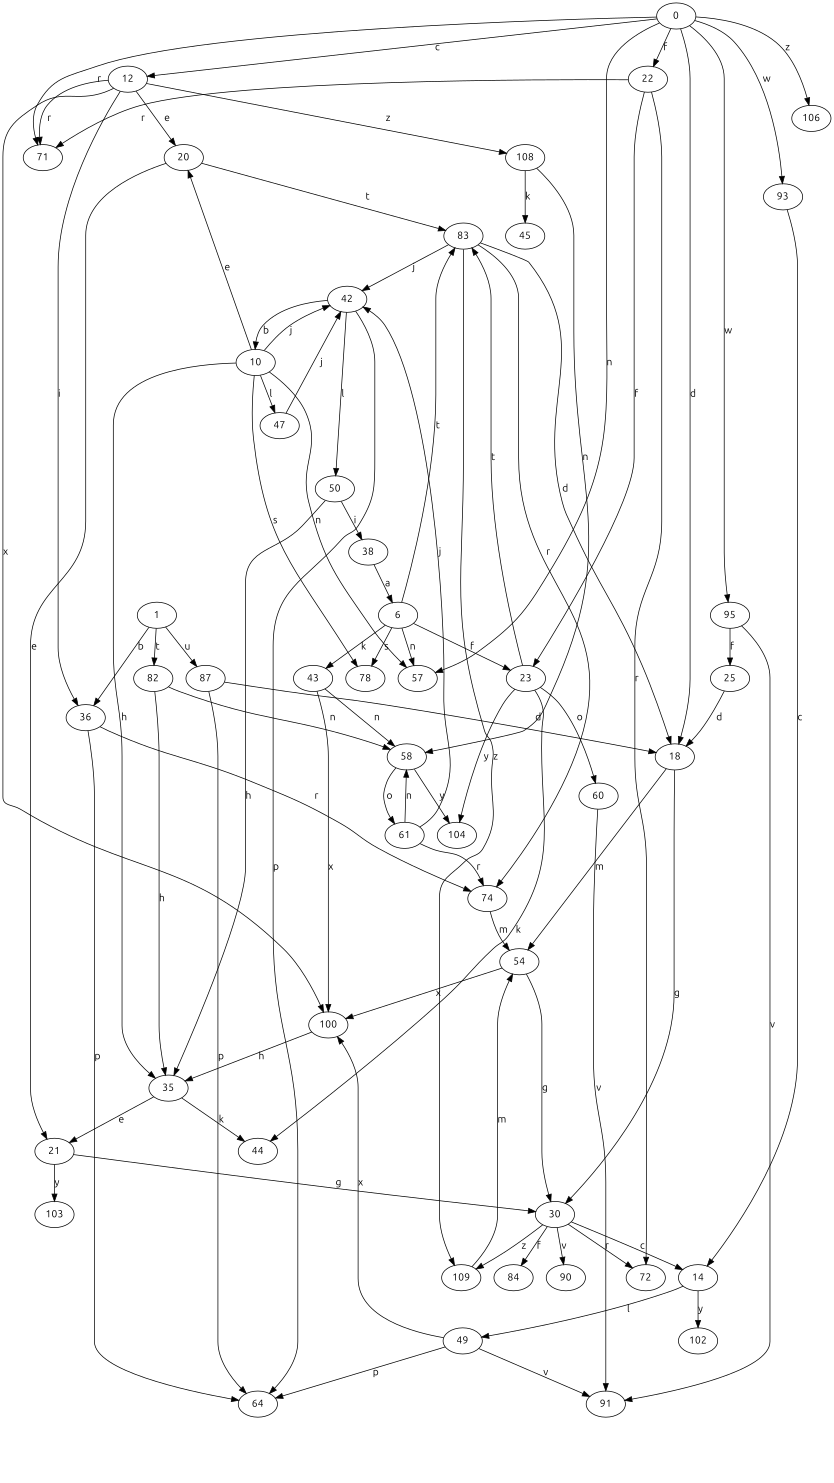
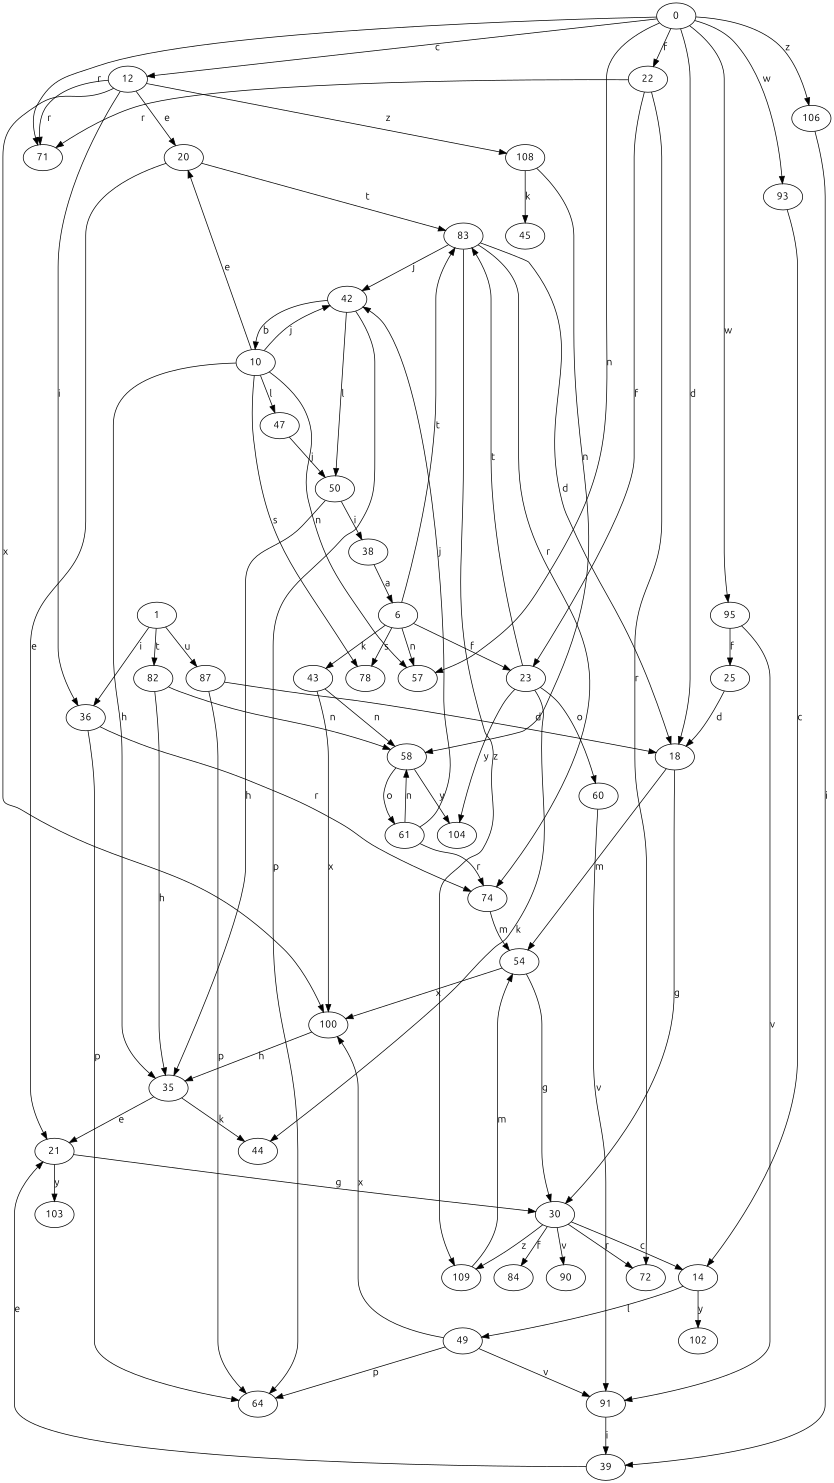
(312, 366) -> (305, 454)
(141, 647) -> (141, 647)
none -> (606, 1467)
